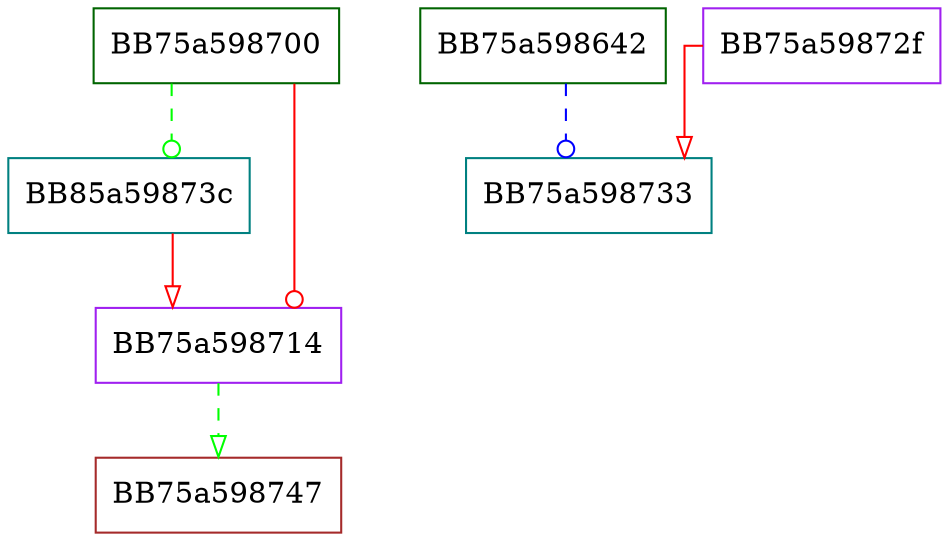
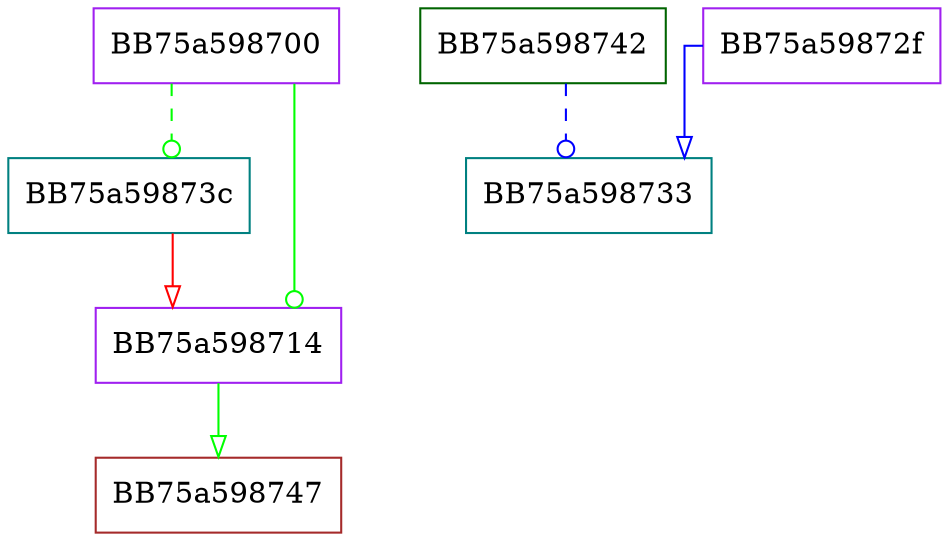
(216, 46) -> (216, 46)
(543, 46) -> (543, 46)
(685, 82) -> (685, 82)
(294, 187) -> (294, 187)
(129, 196) -> (129, 196)
(218, 410) -> (218, 410)
